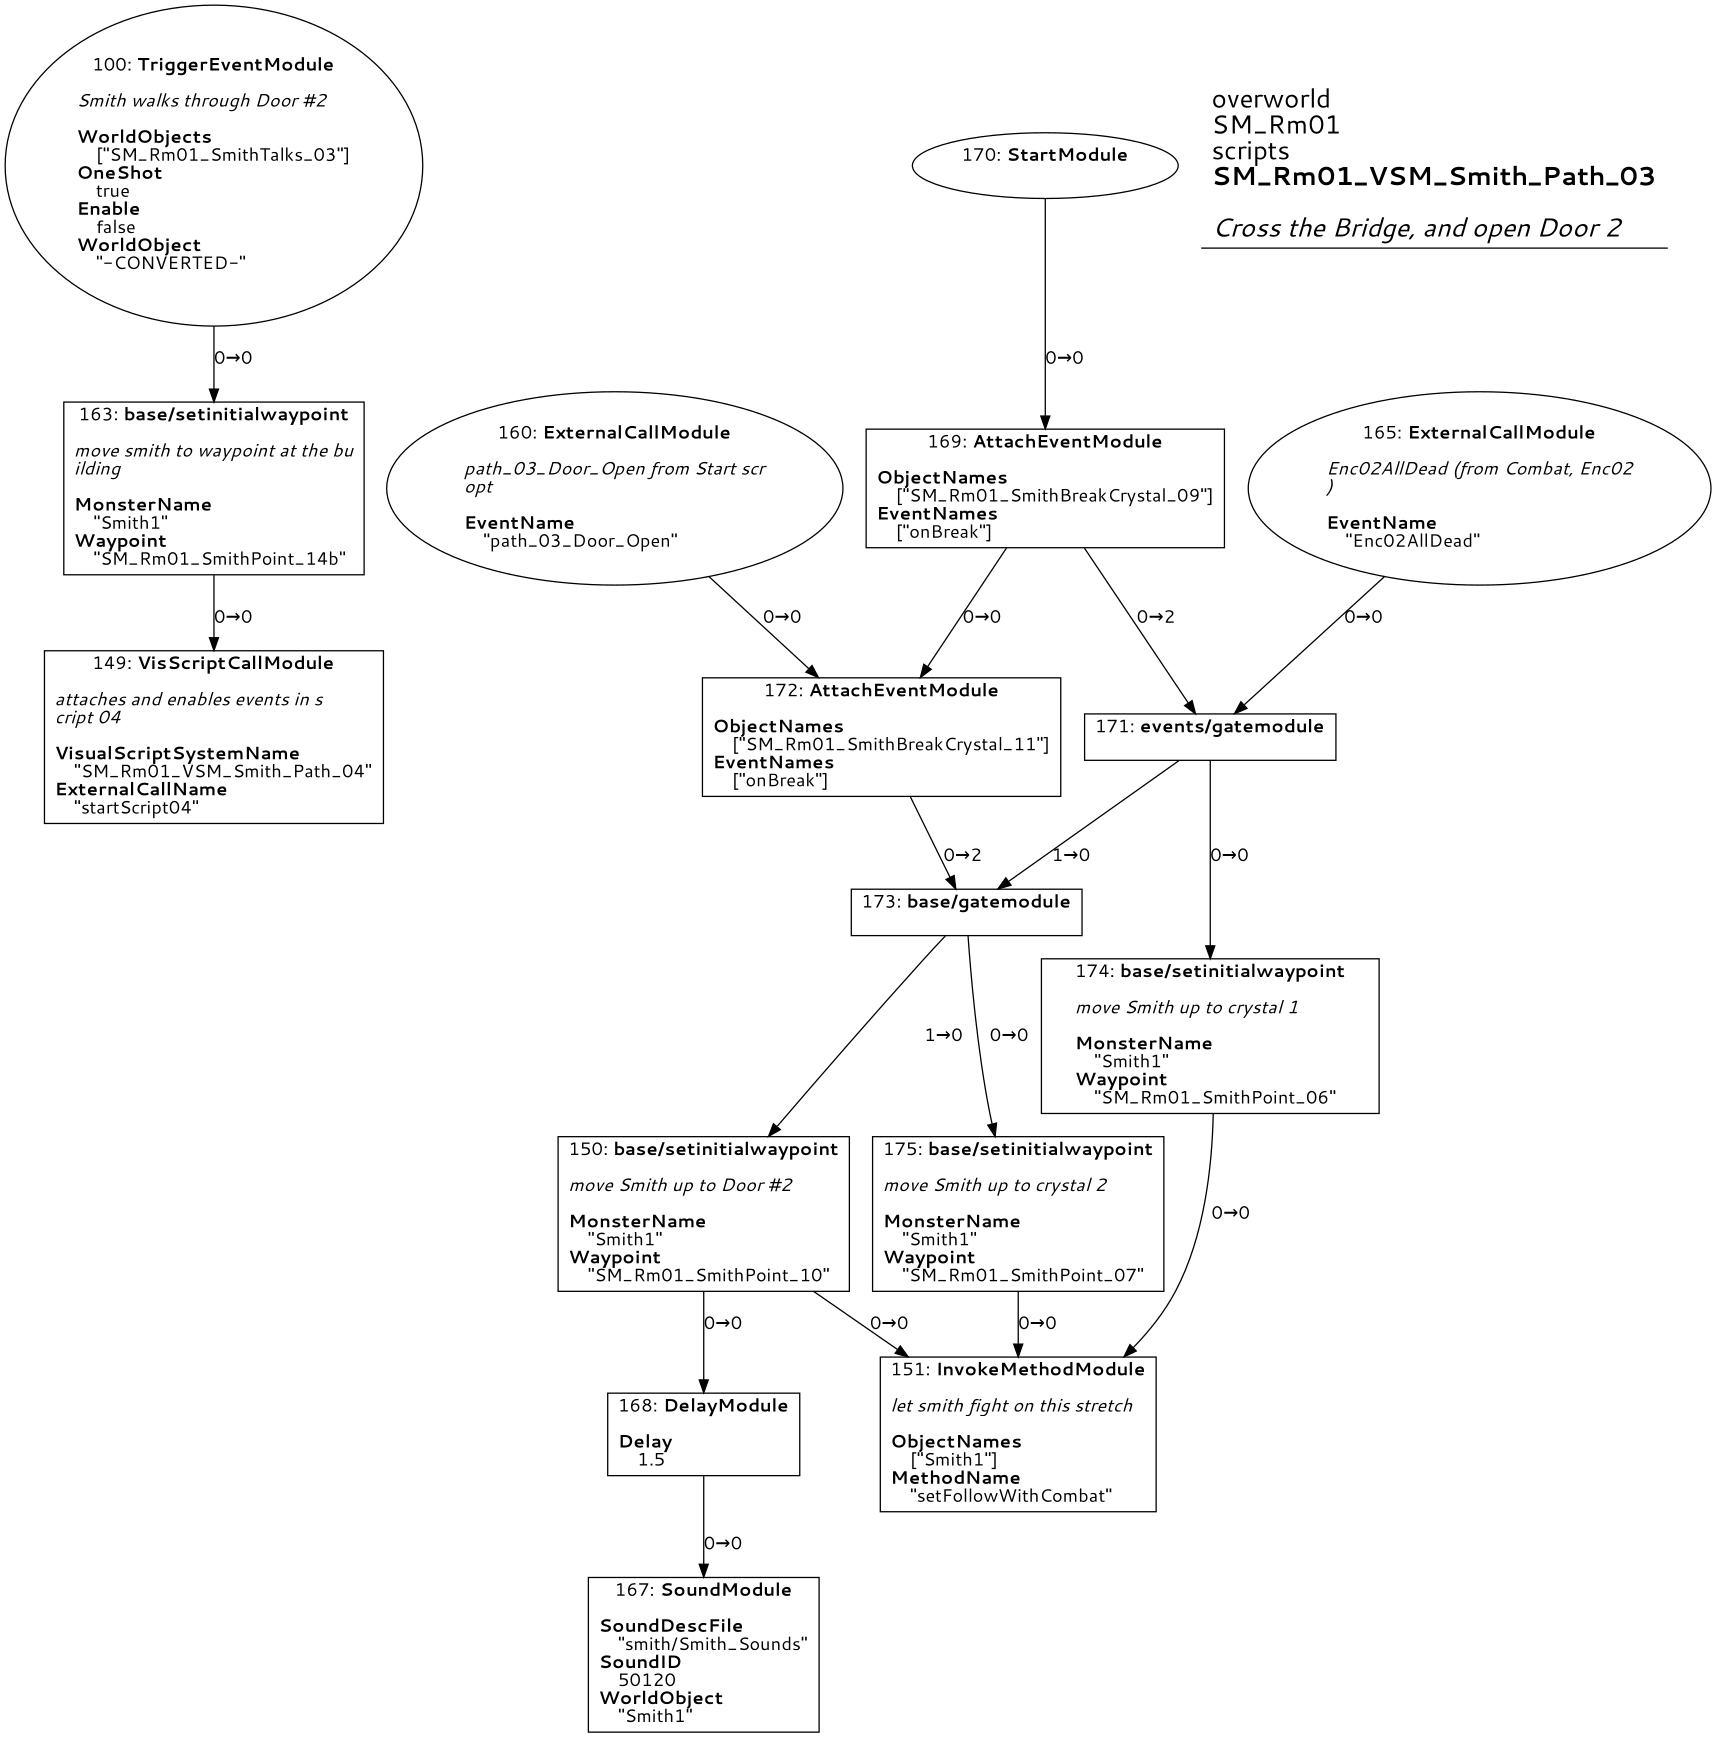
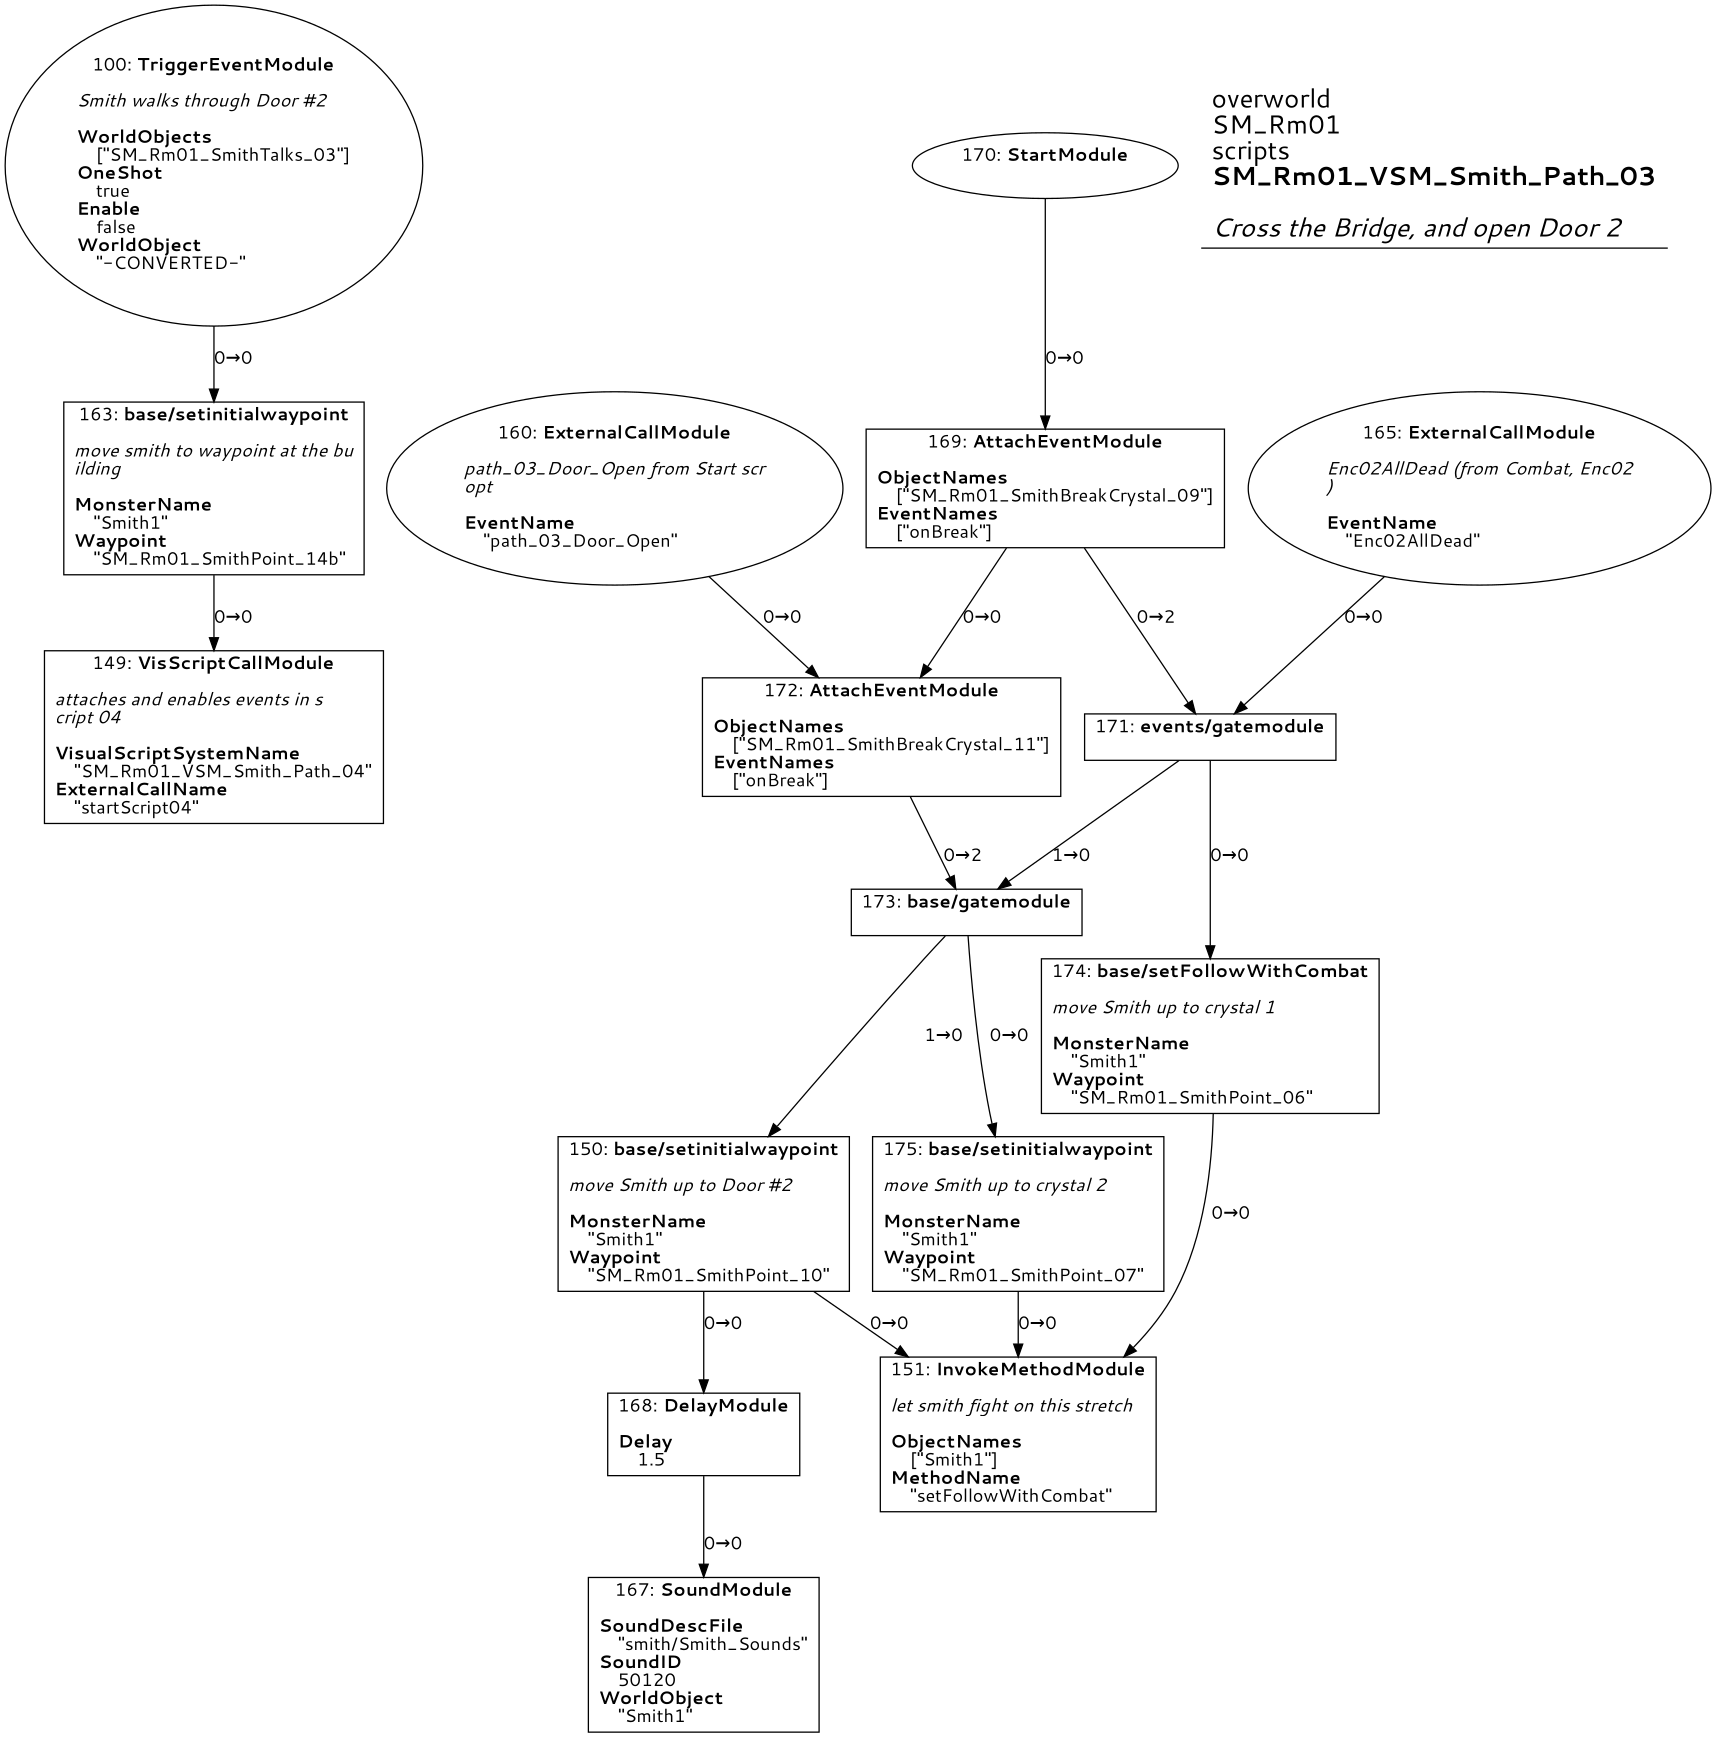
(1233, 972) -> (1233, 972)
